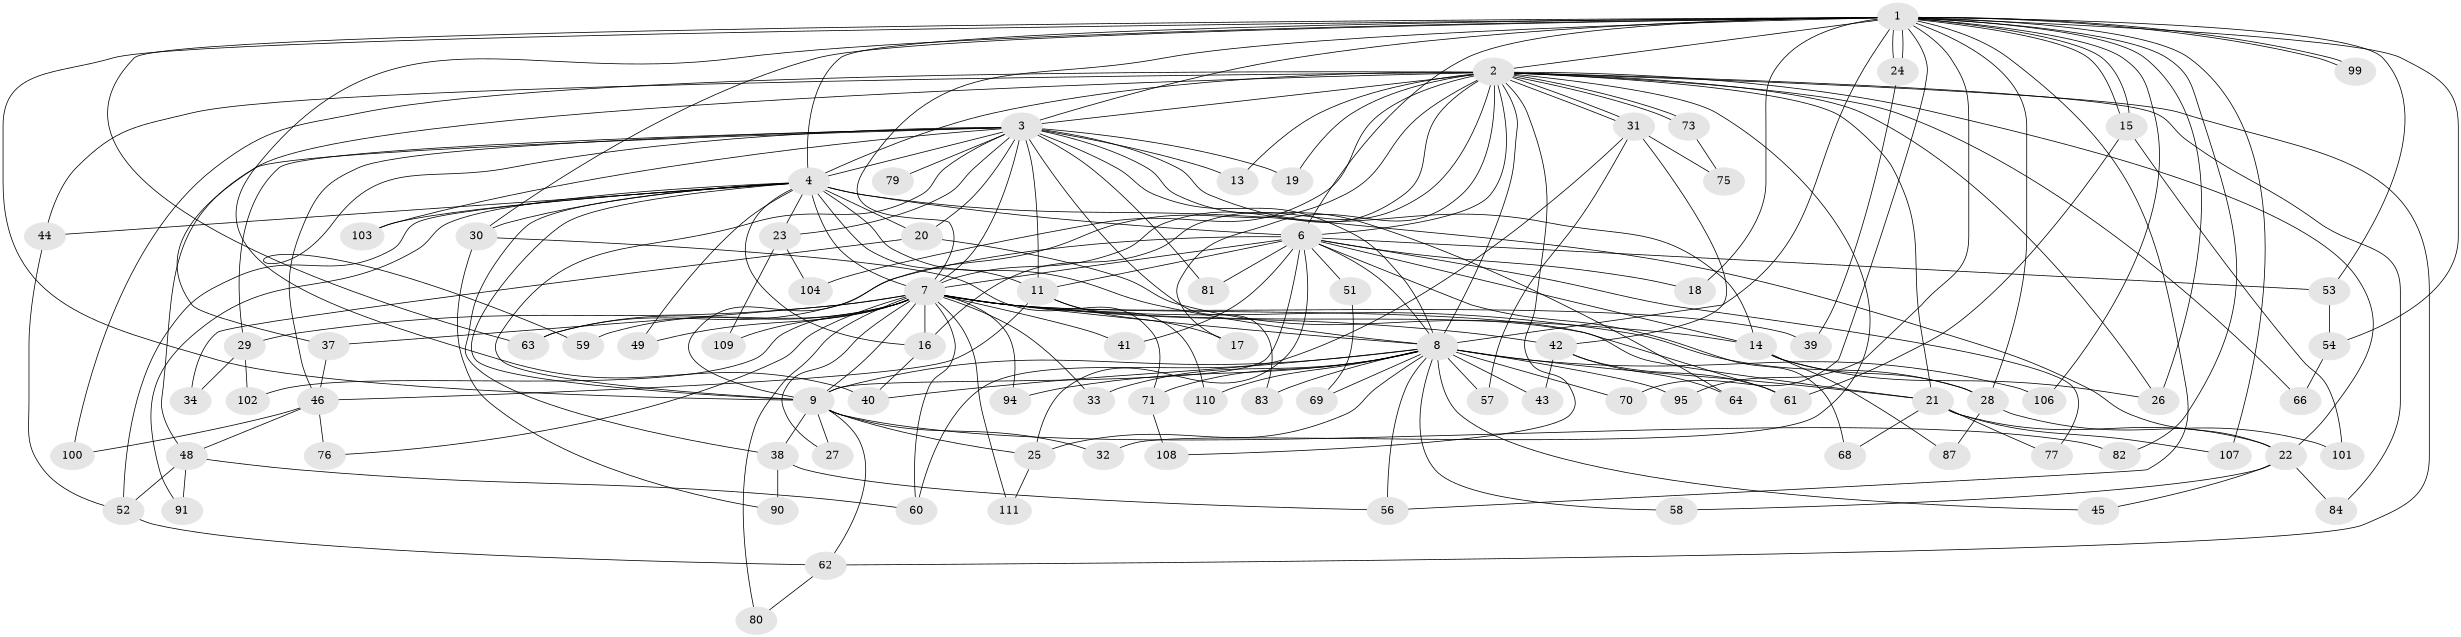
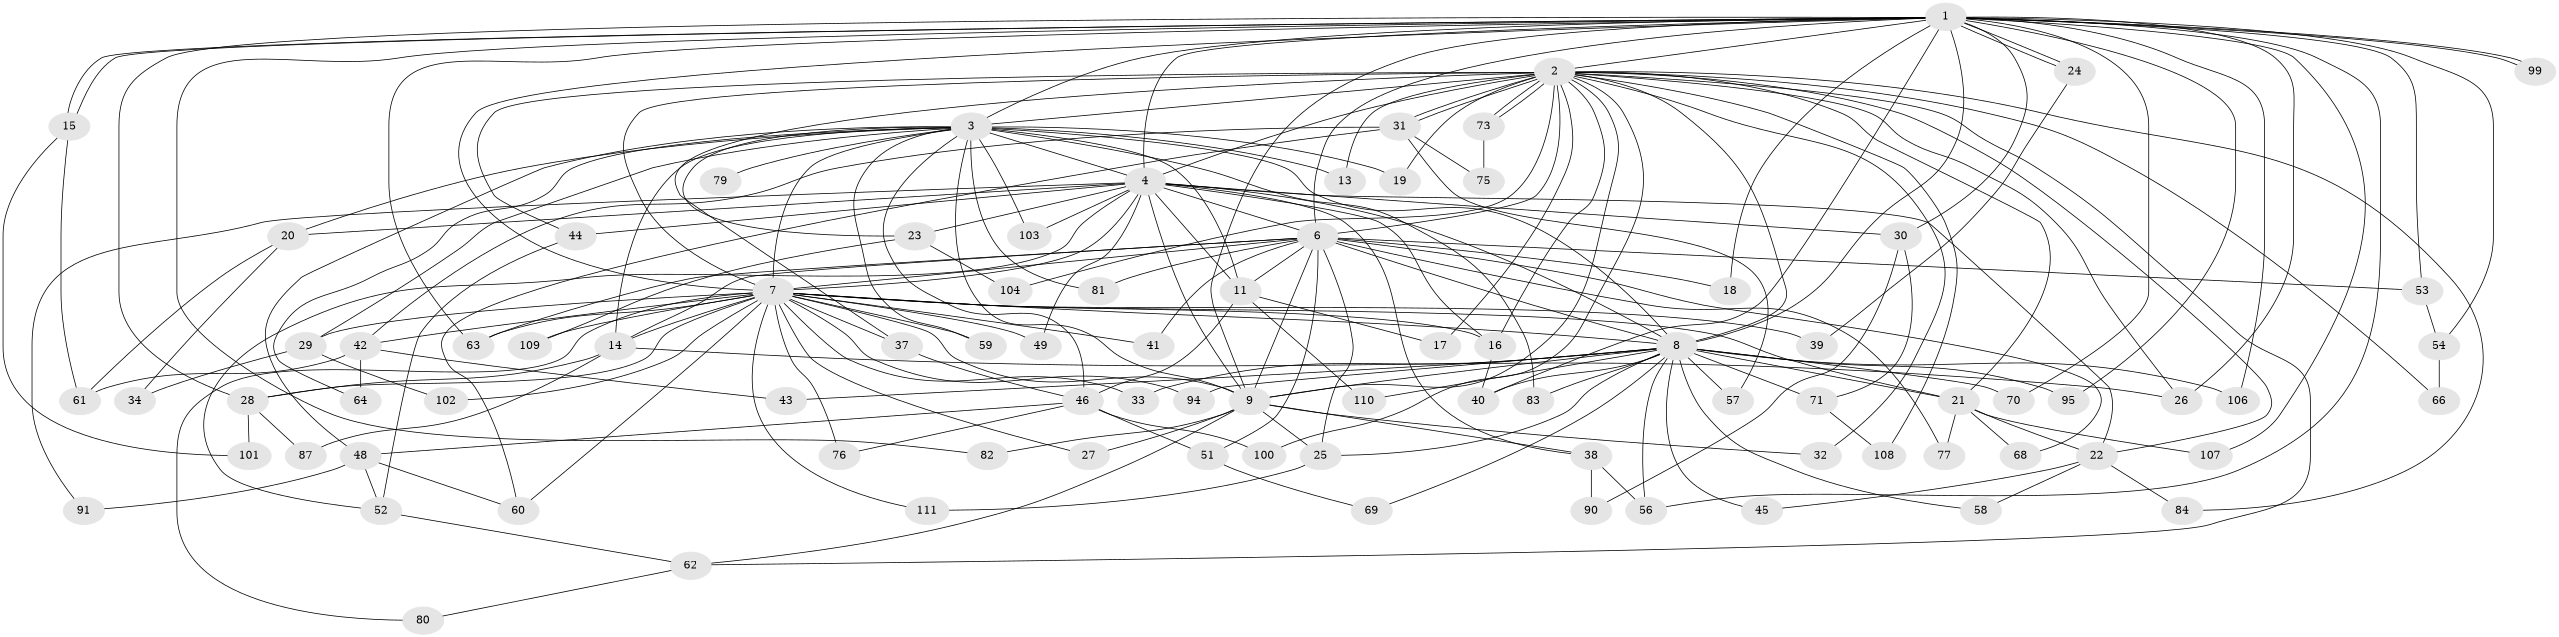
none -> (1168, 439)
